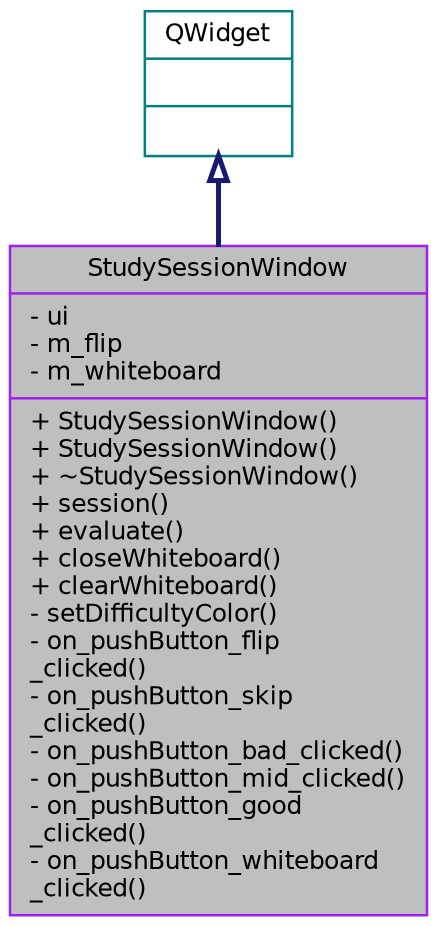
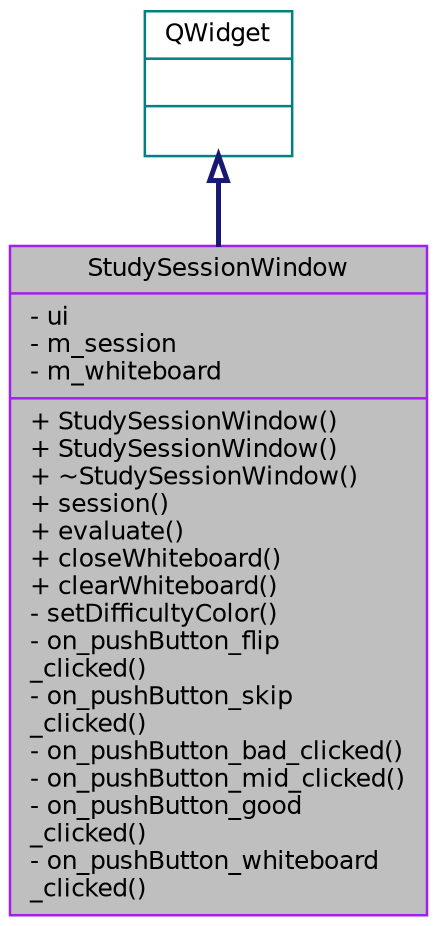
(76, 345) -> (104, 345)
